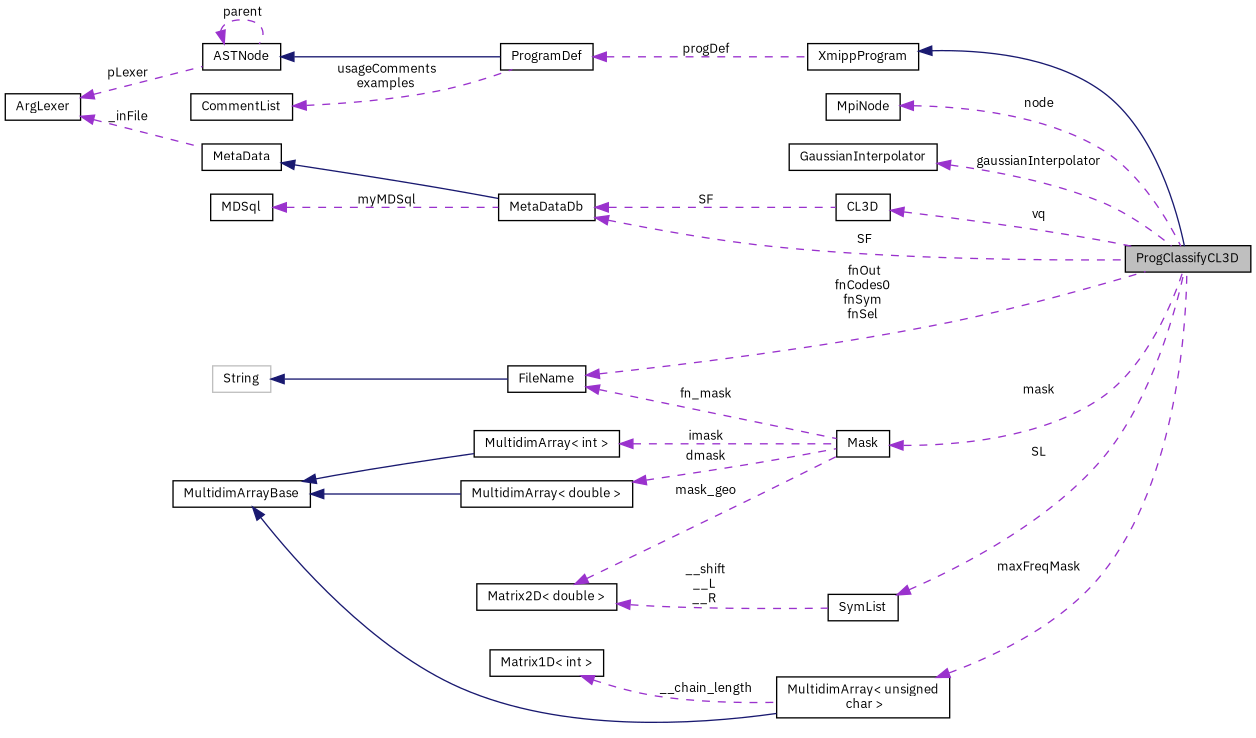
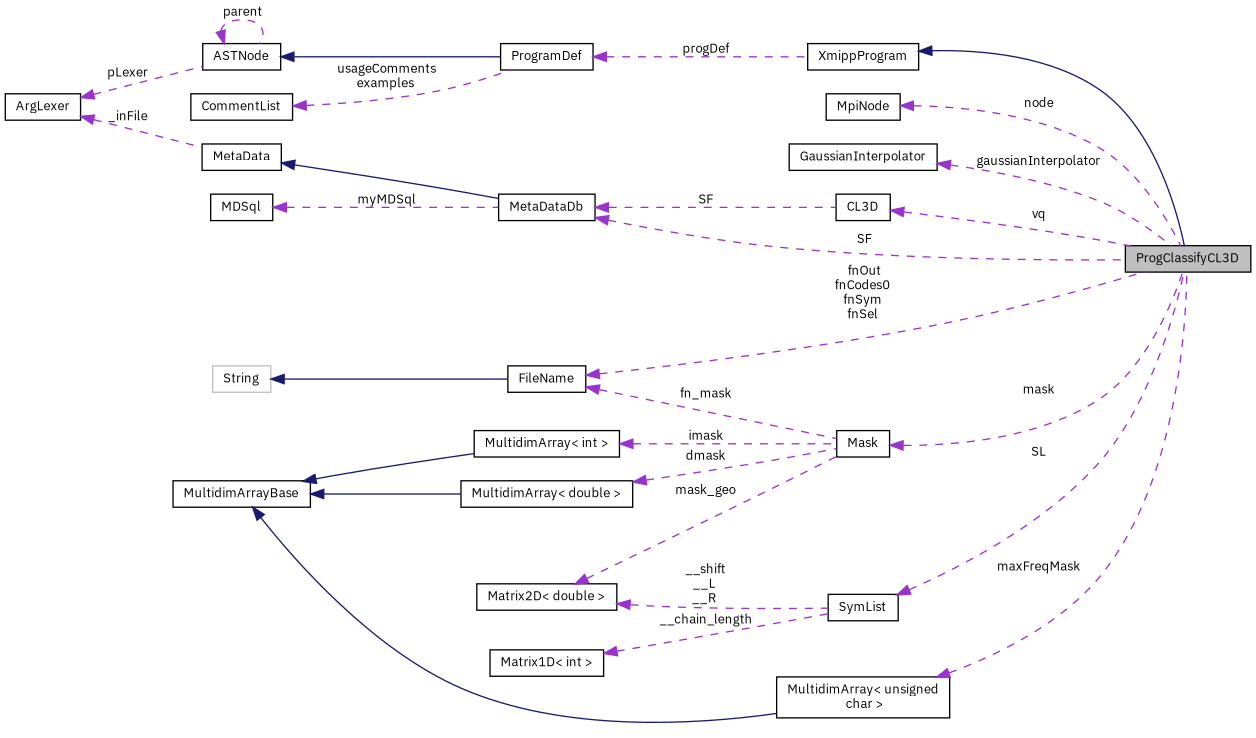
(684, 699) -> (722, 633)
